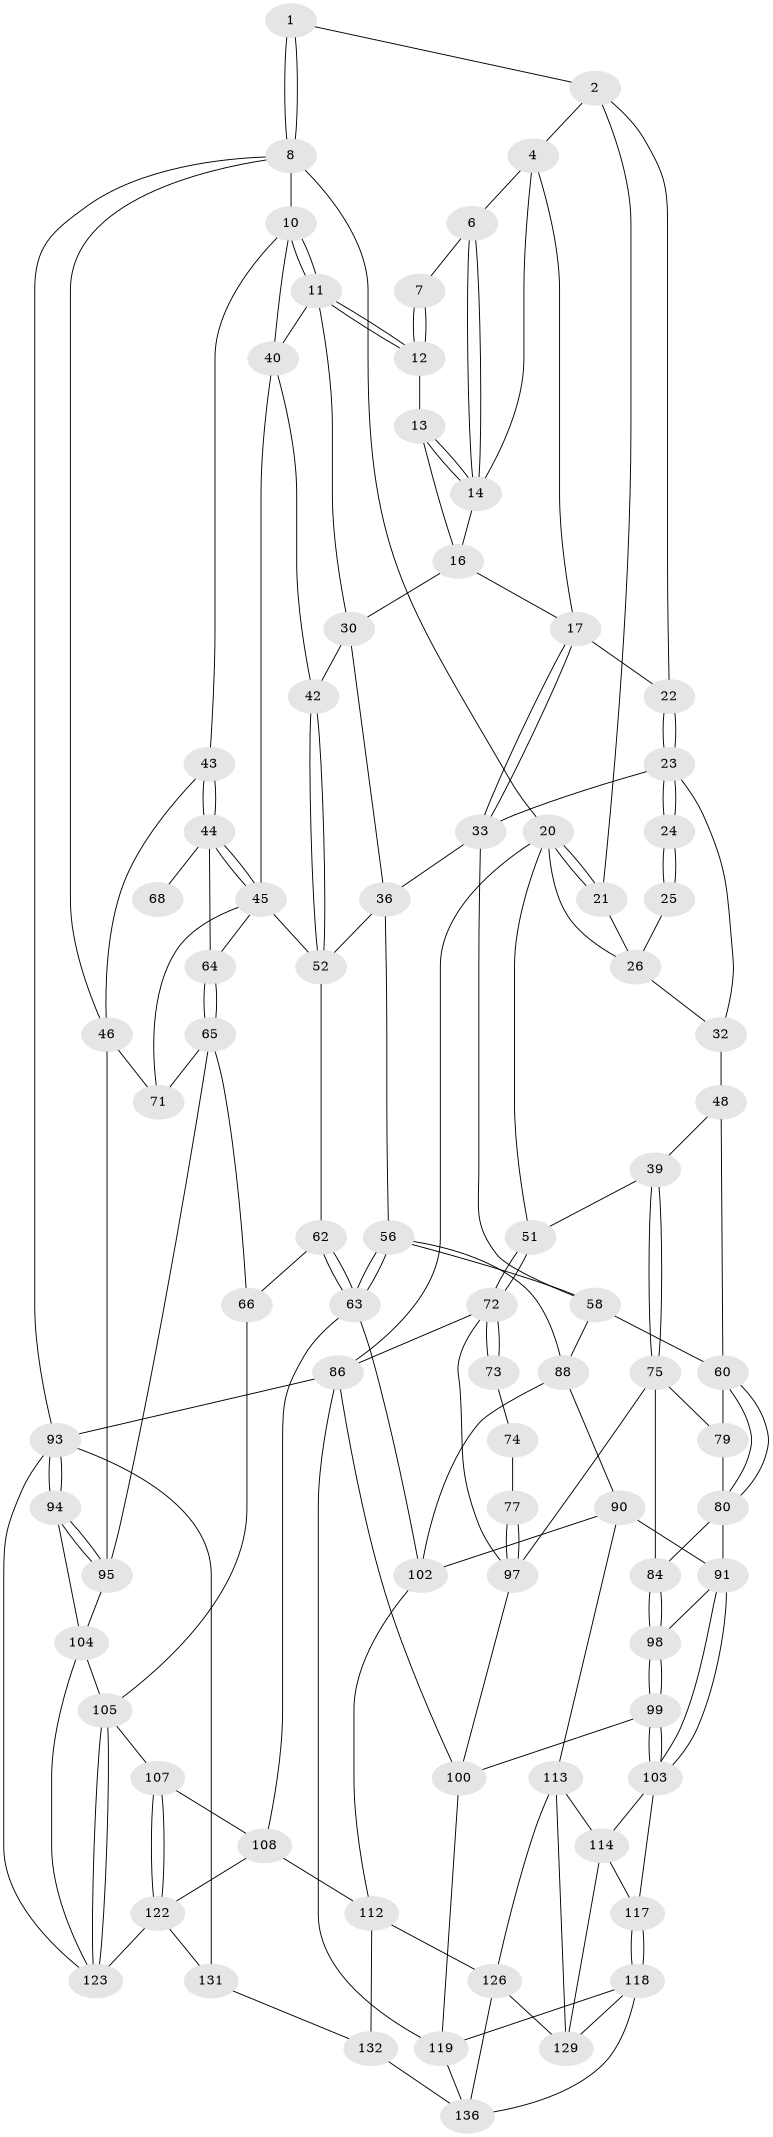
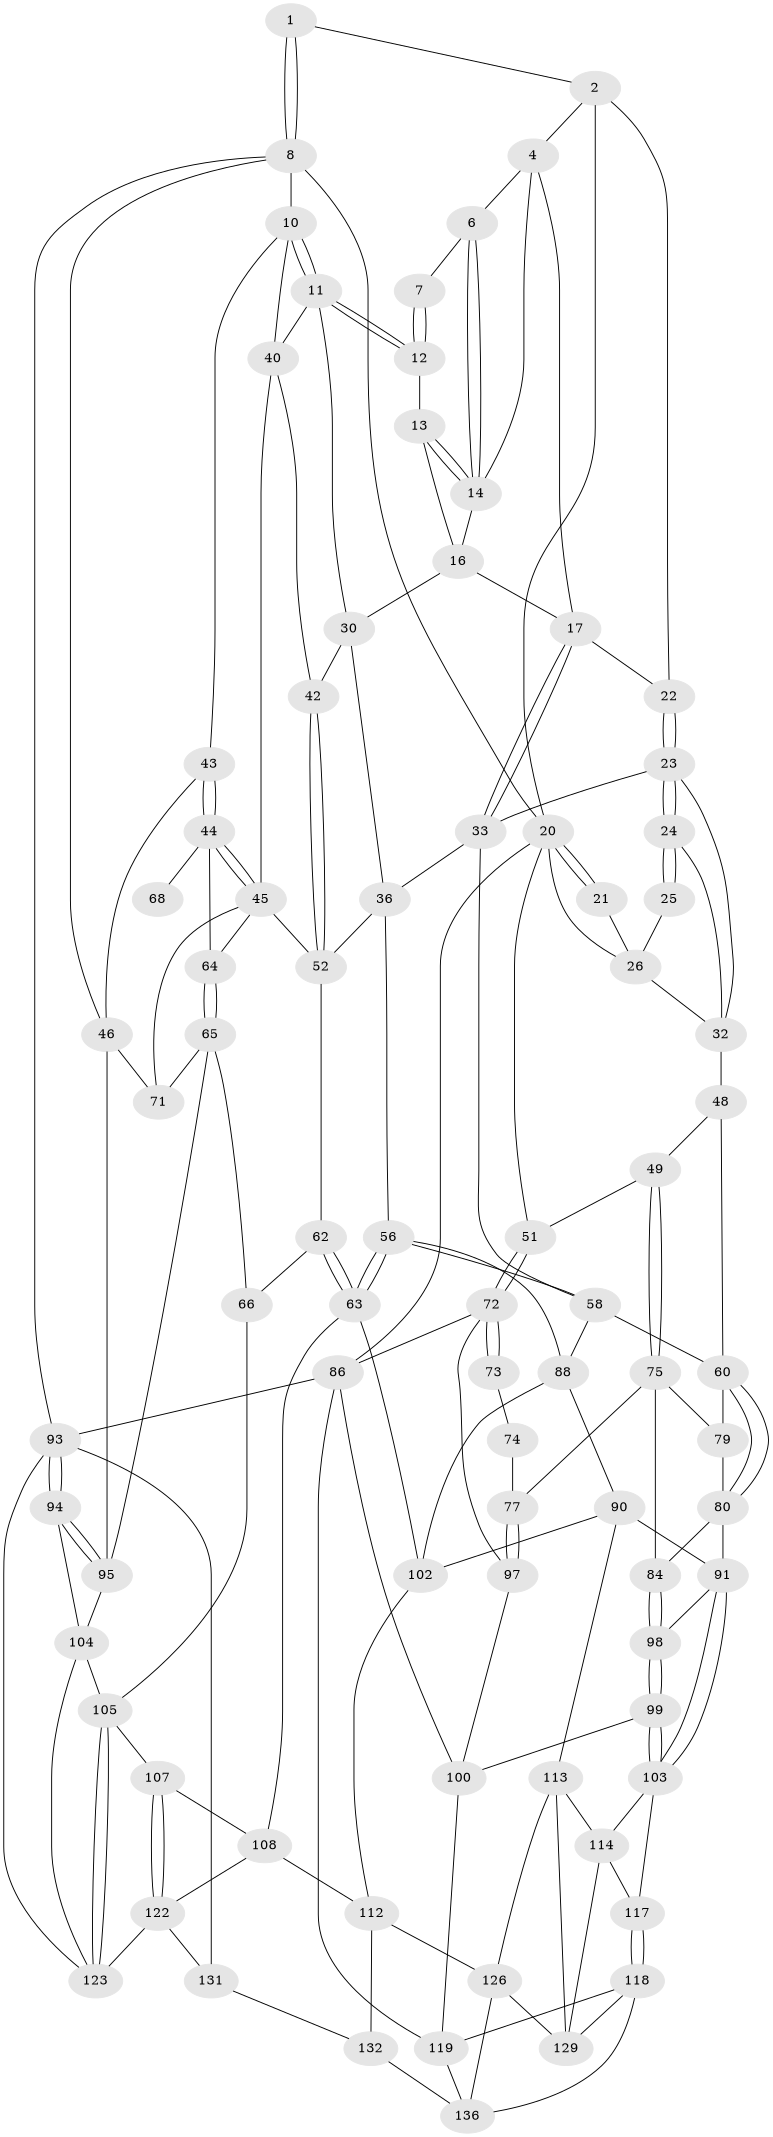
(630, 492) -> (589, 469)
none -> (715, 929)
(655, 1170) -> (655, 1170)
(585, 1474) -> (584, 1440)
